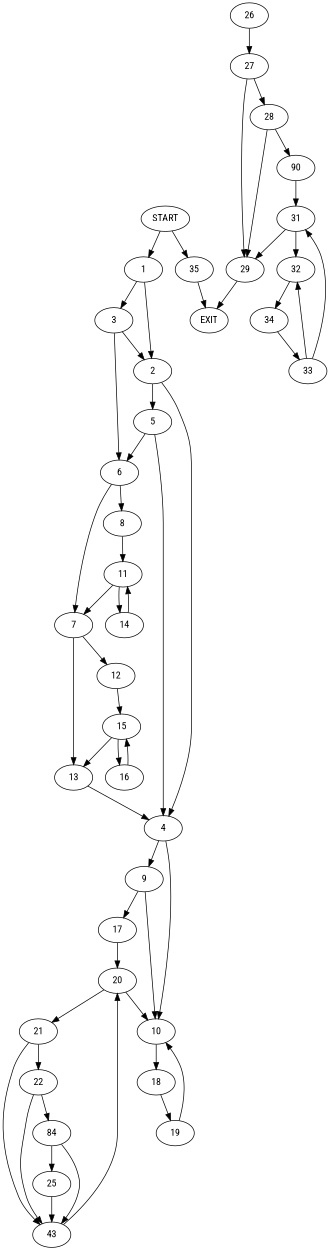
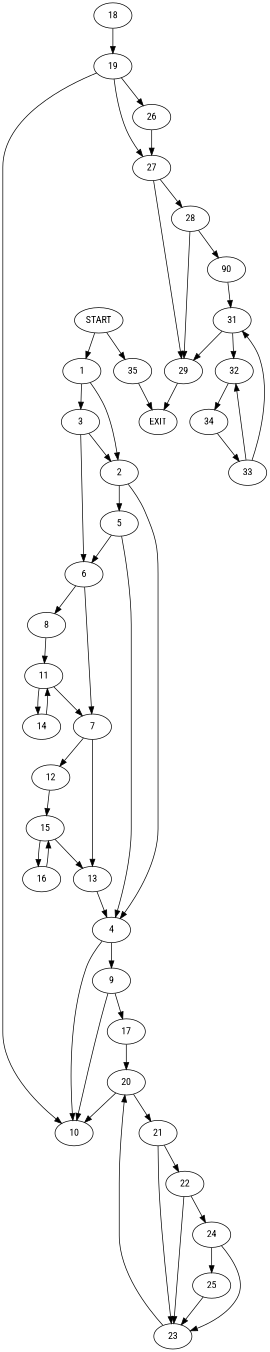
none -> (130, 89)
none -> (122, 117)
(156, 1053) -> none
(52, 1133) -> (212, 1235)
(52, 1235) -> (173, 1336)
